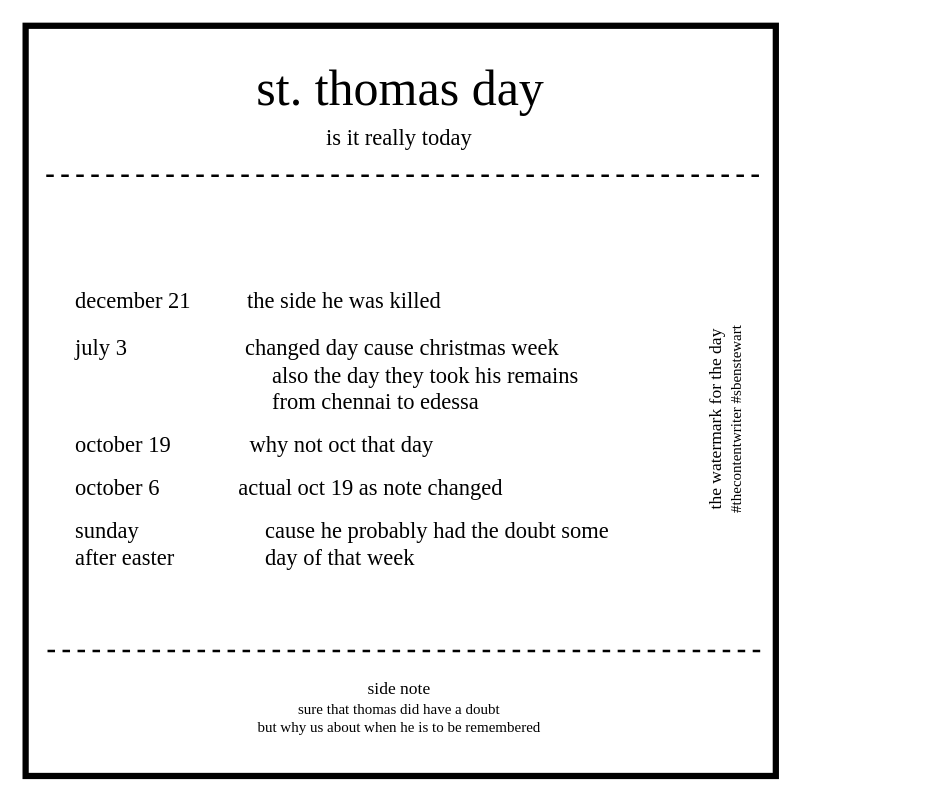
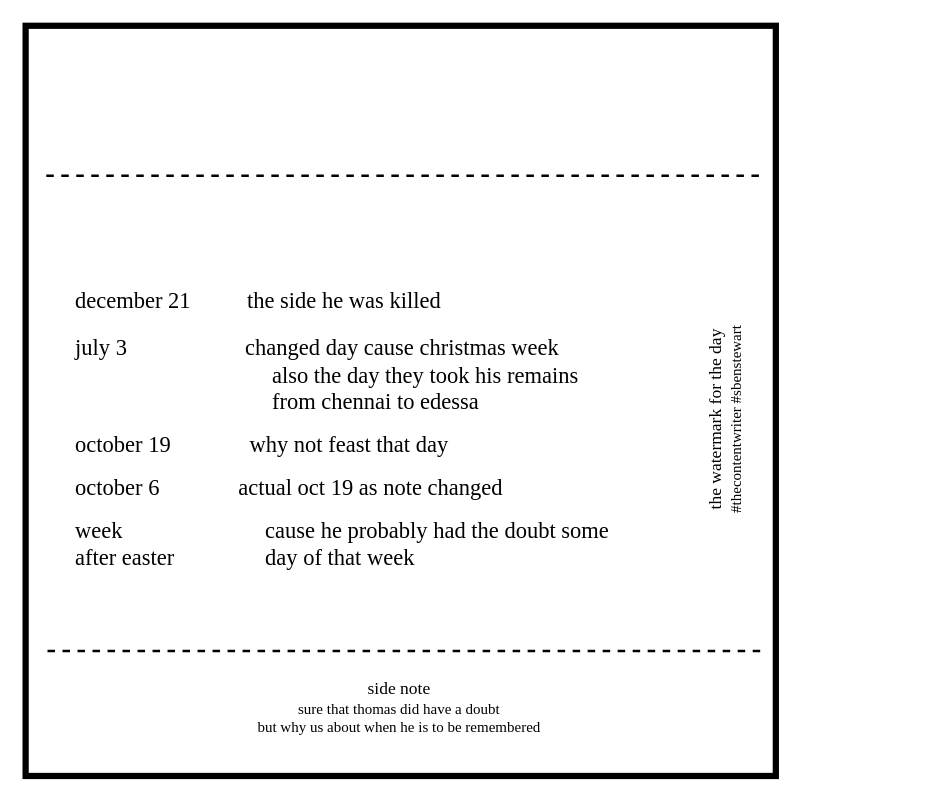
(401, 88) -> none
(399, 138) -> none
(237, 444) -> (245, 444)
(124, 544) -> (124, 544)
